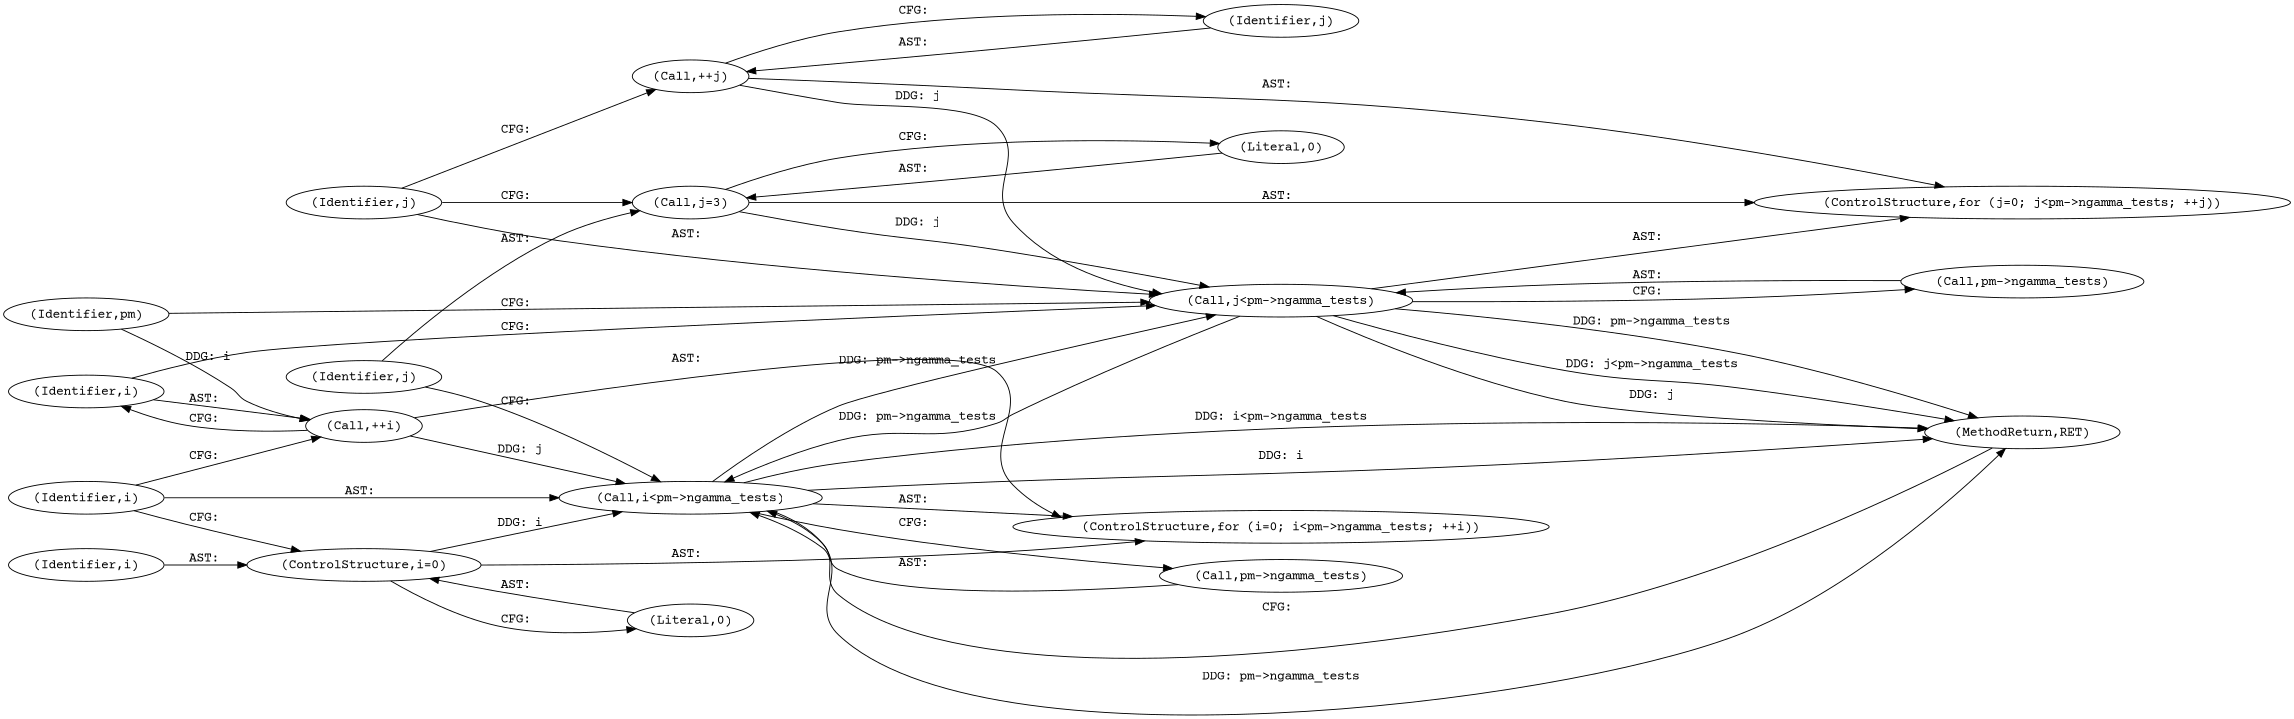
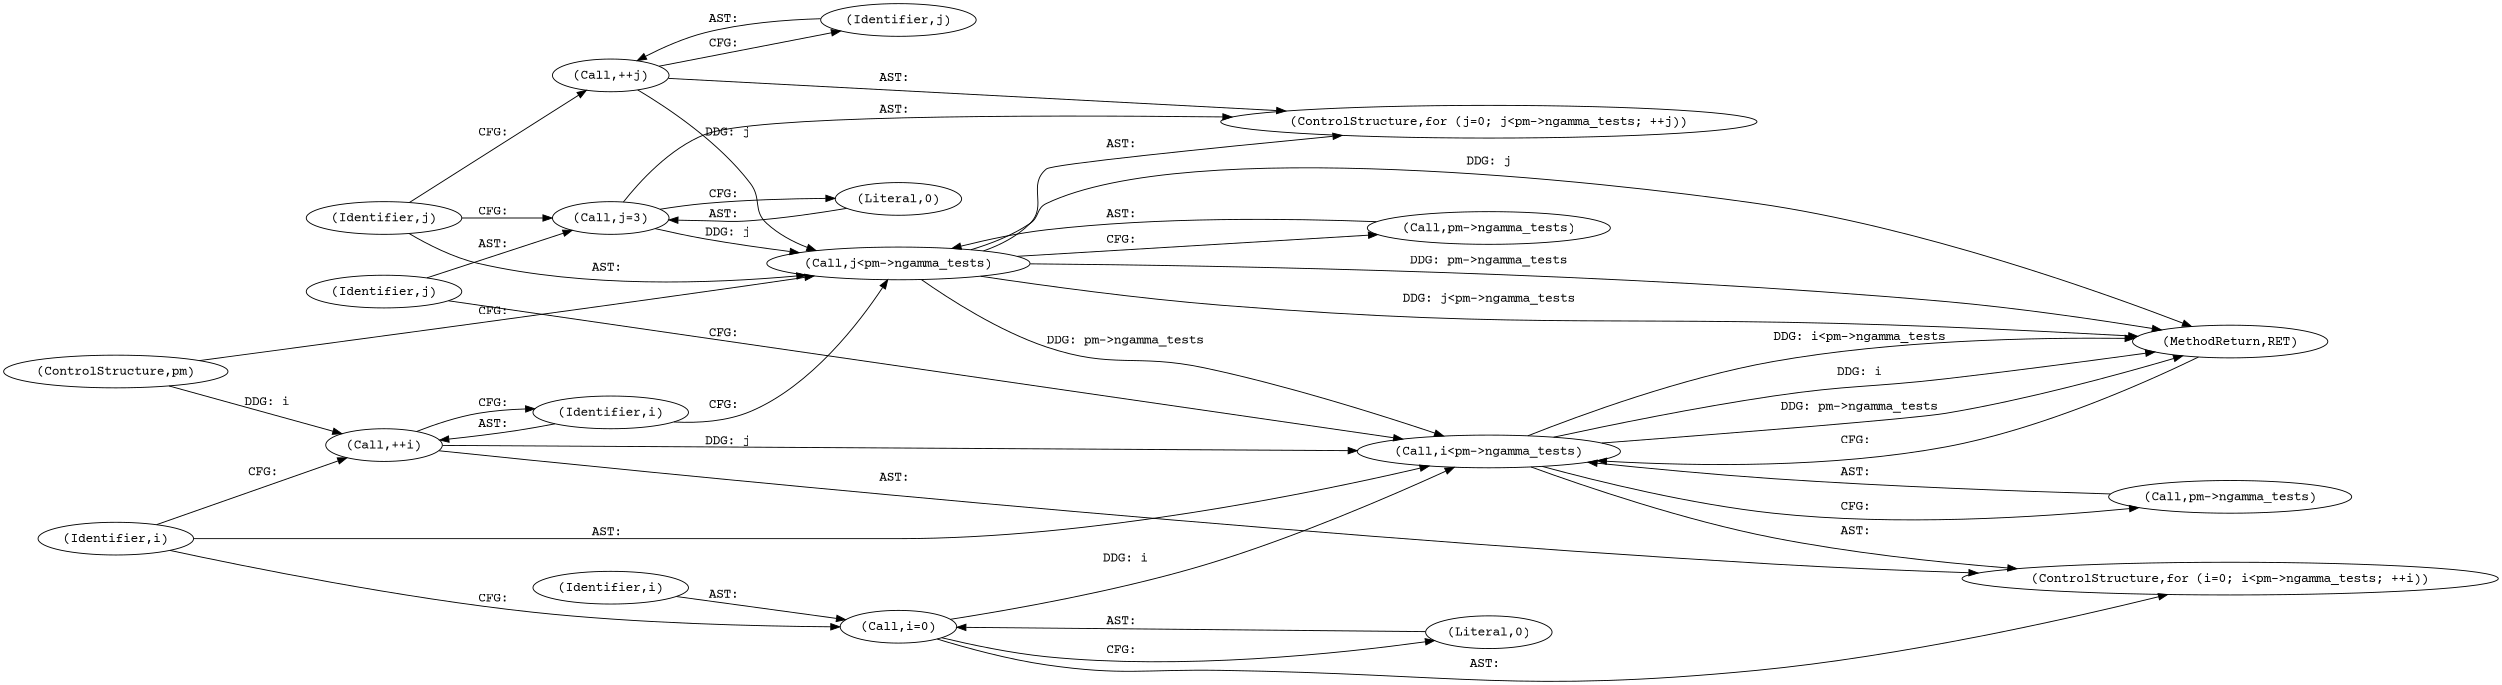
(86, 314) -> (116, 372)
(950, 376) -> none
(364, 565) -> (898, 627)
